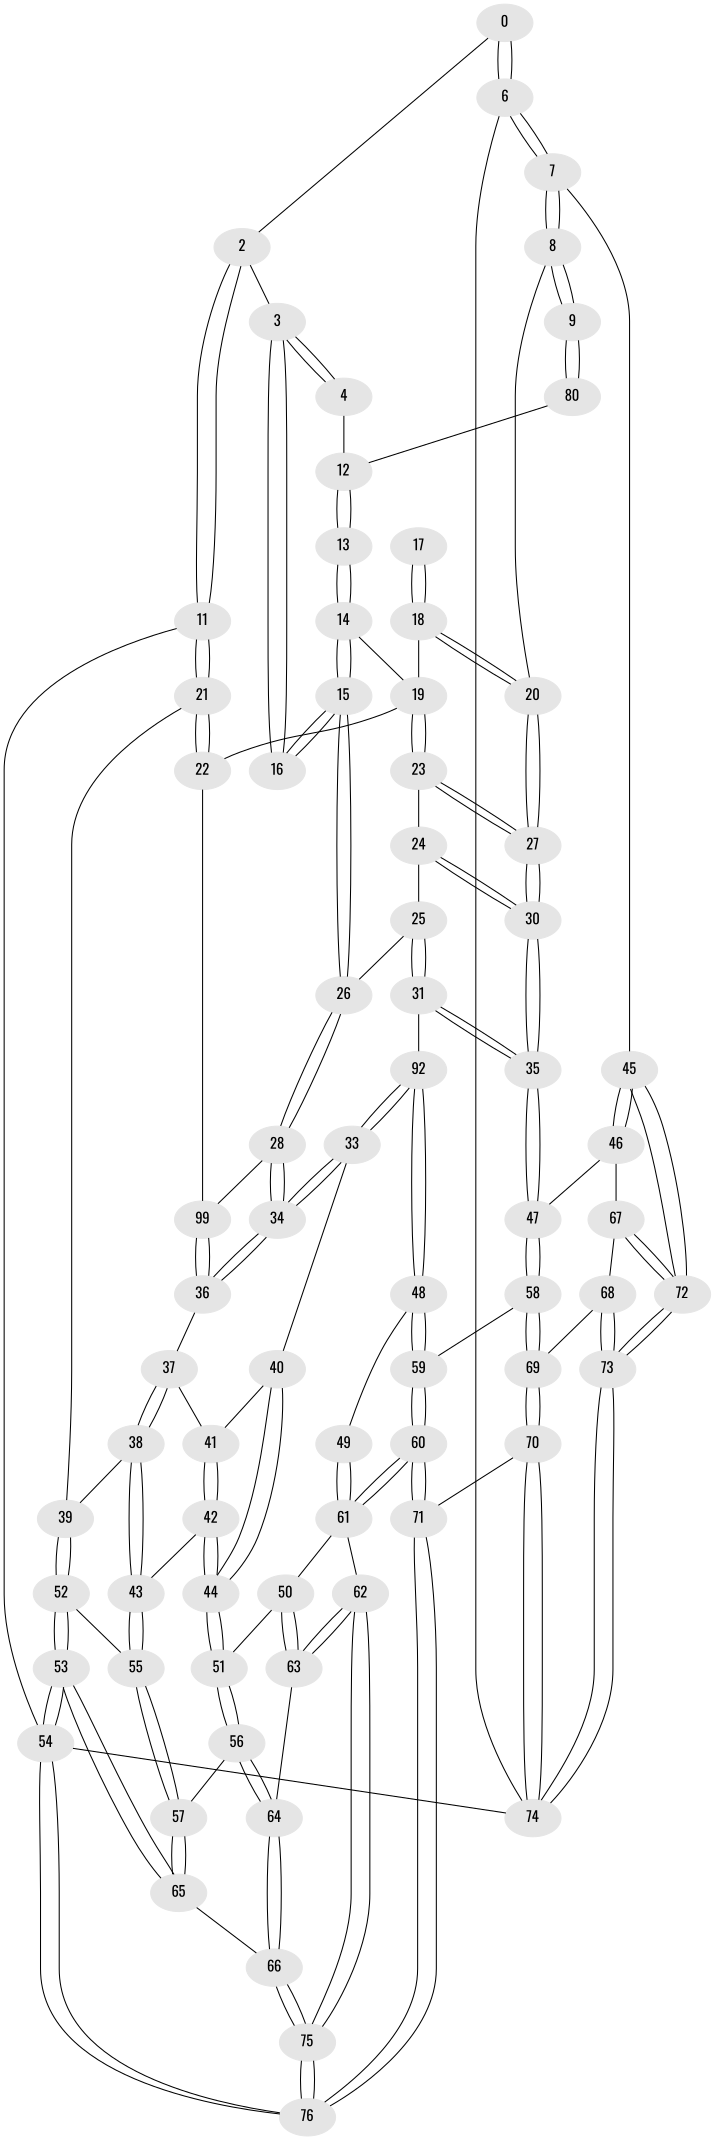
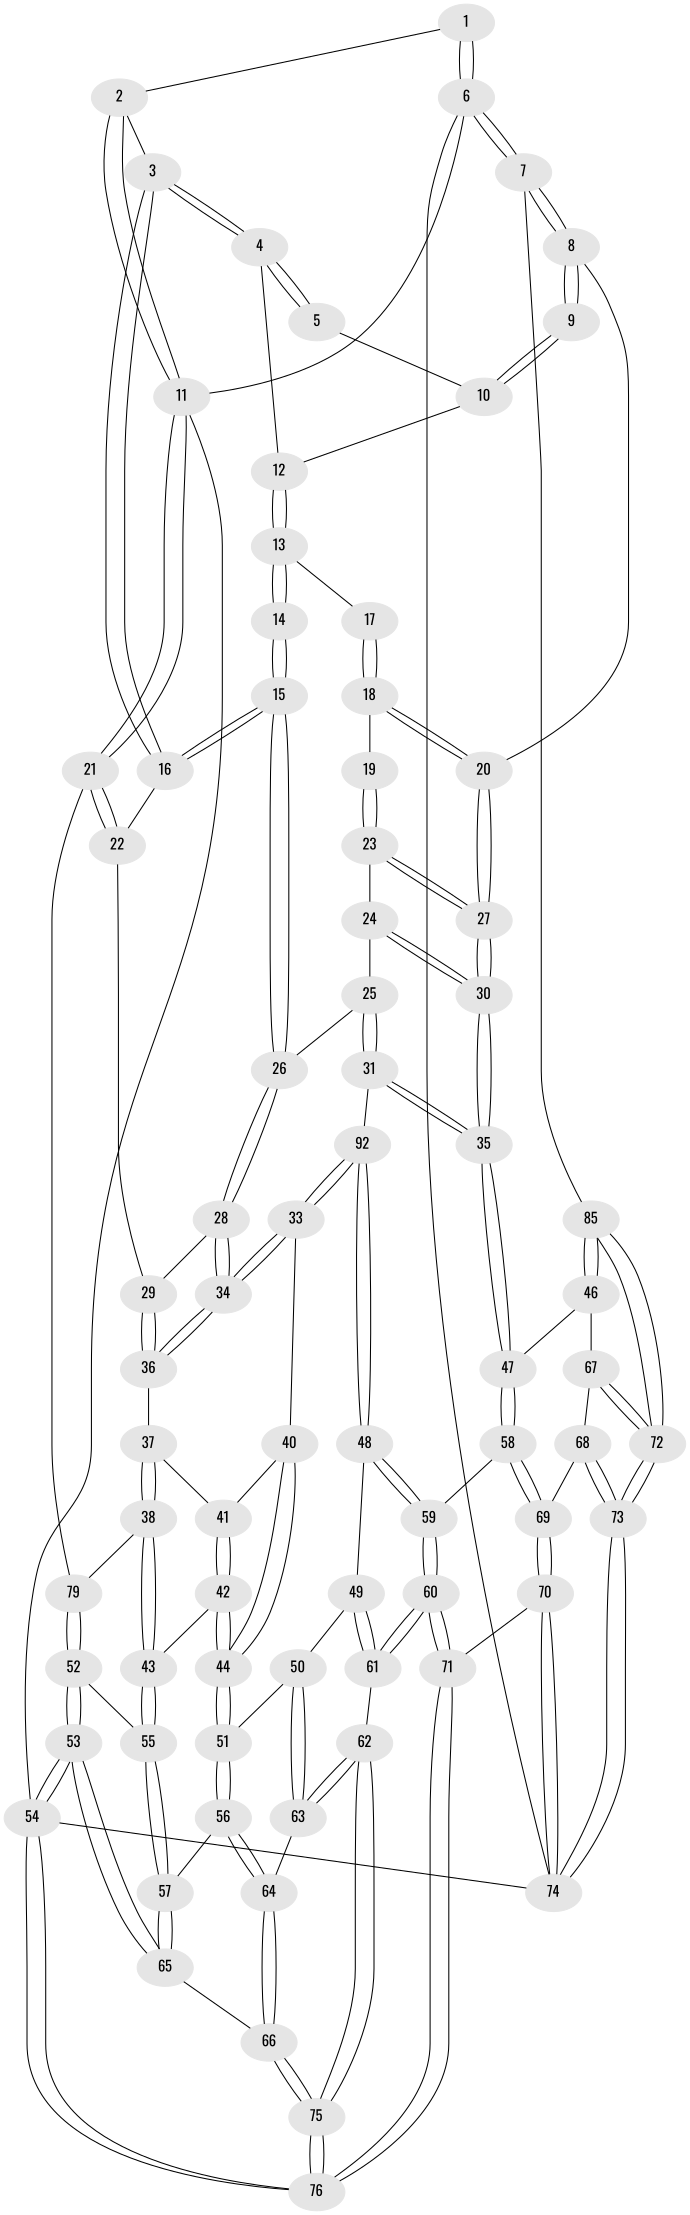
(505, 23) -> (466, 23)
none -> (388, 305)
none -> (317, 322)
(572, 397) -> (484, 397)
none -> (325, 584)
(381, 659) -> none
(333, 729) -> (141, 808)
(630, 1070) -> (591, 1220)
(203, 1220) -> (149, 1294)
(65, 1519) -> (74, 1594)
(315, 1556) -> (327, 1631)
